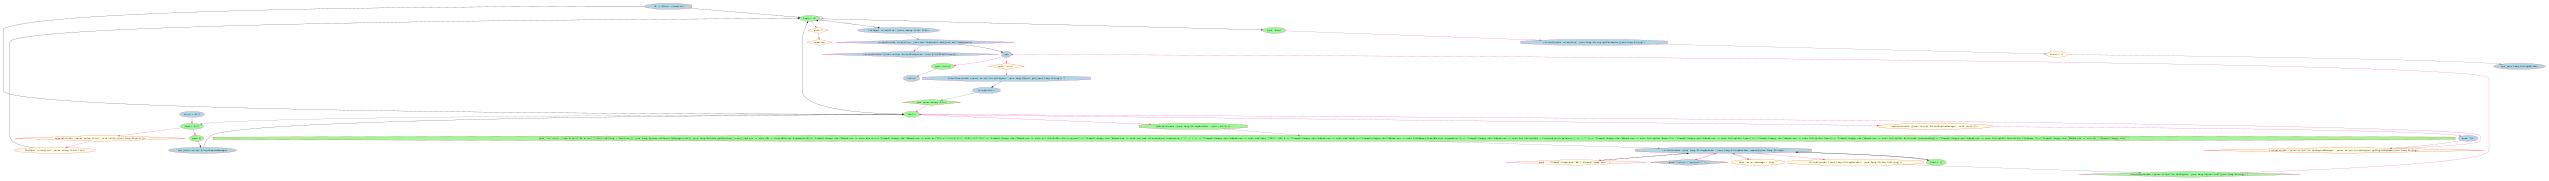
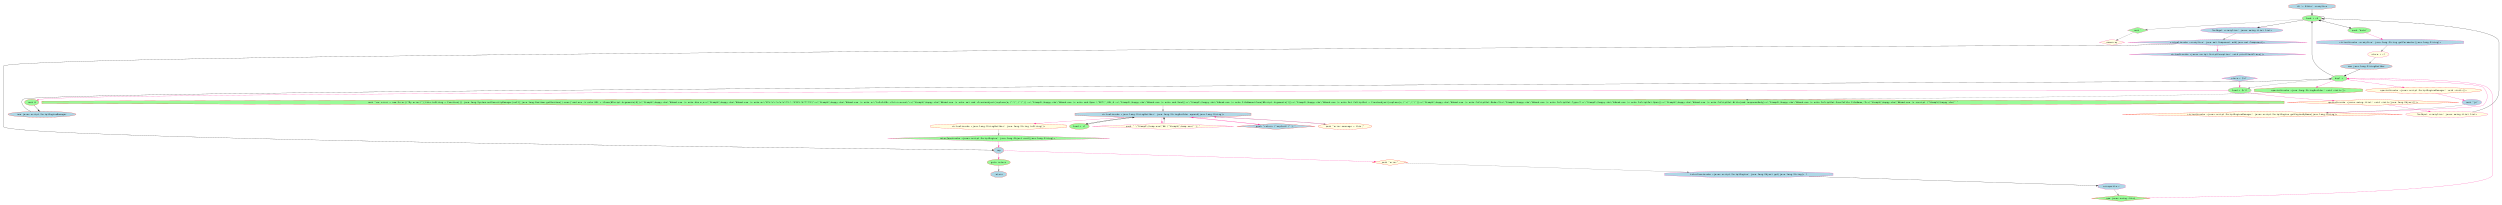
(818, 30) -> (2138, 30)
(100, 102) -> (2353, 72)
(192, 114) -> (2240, 78)
